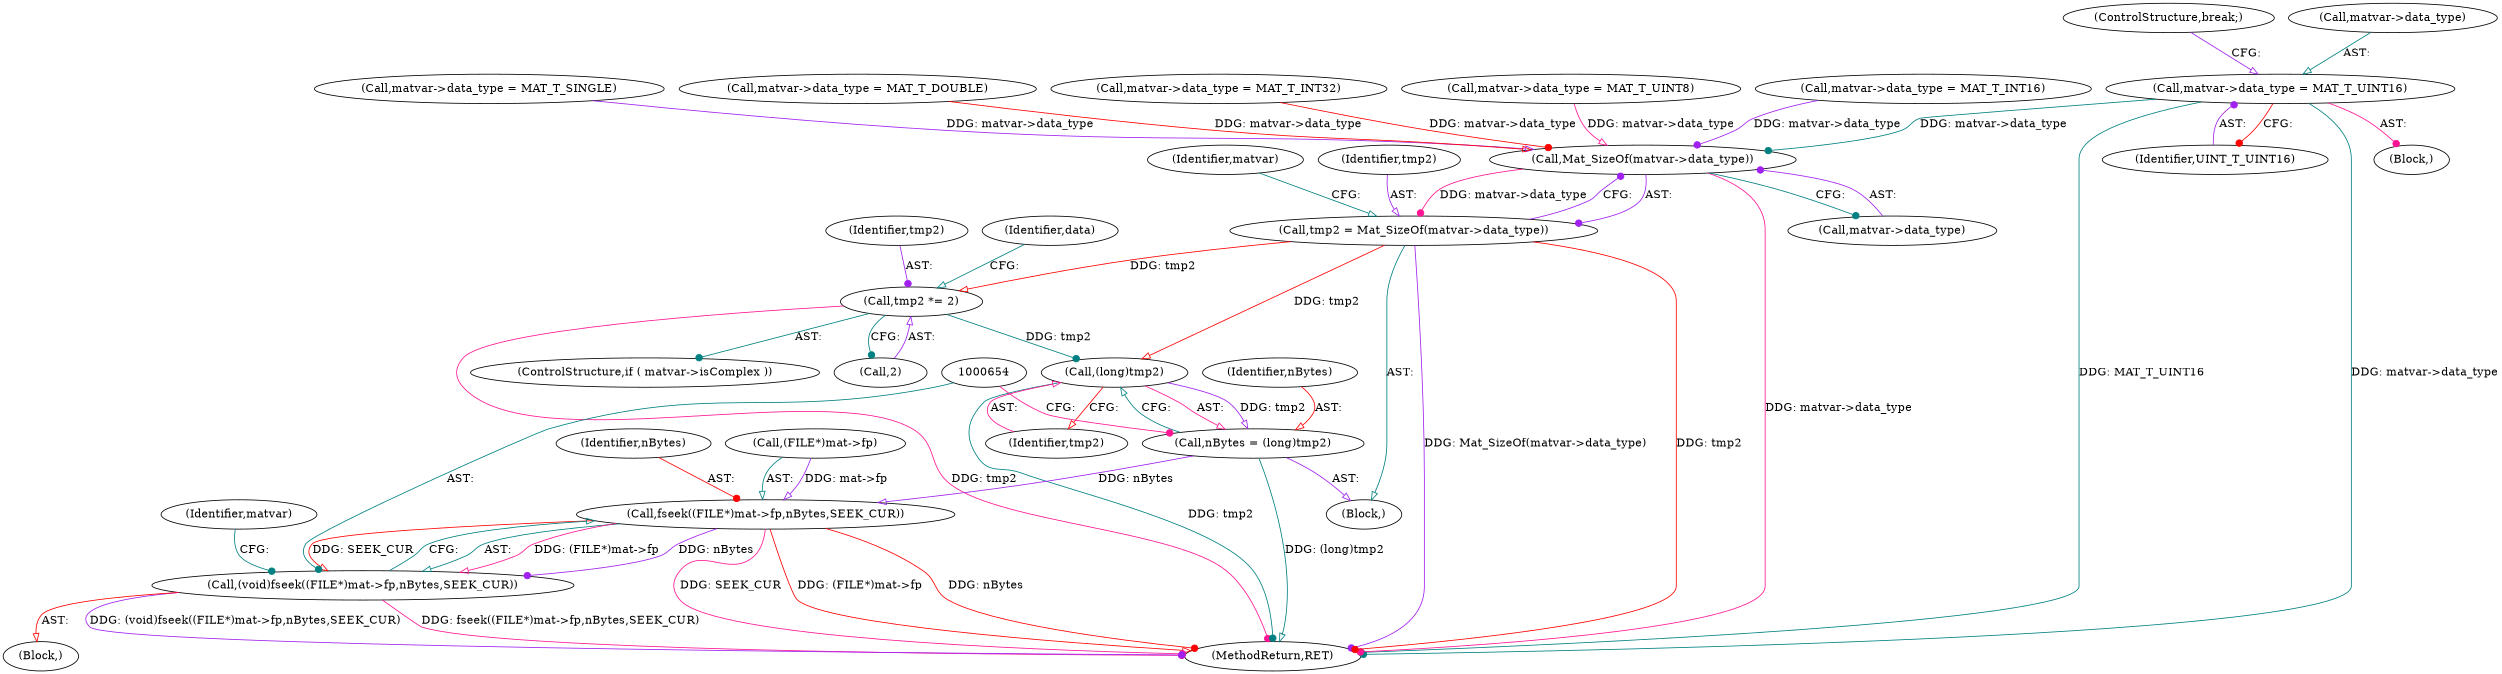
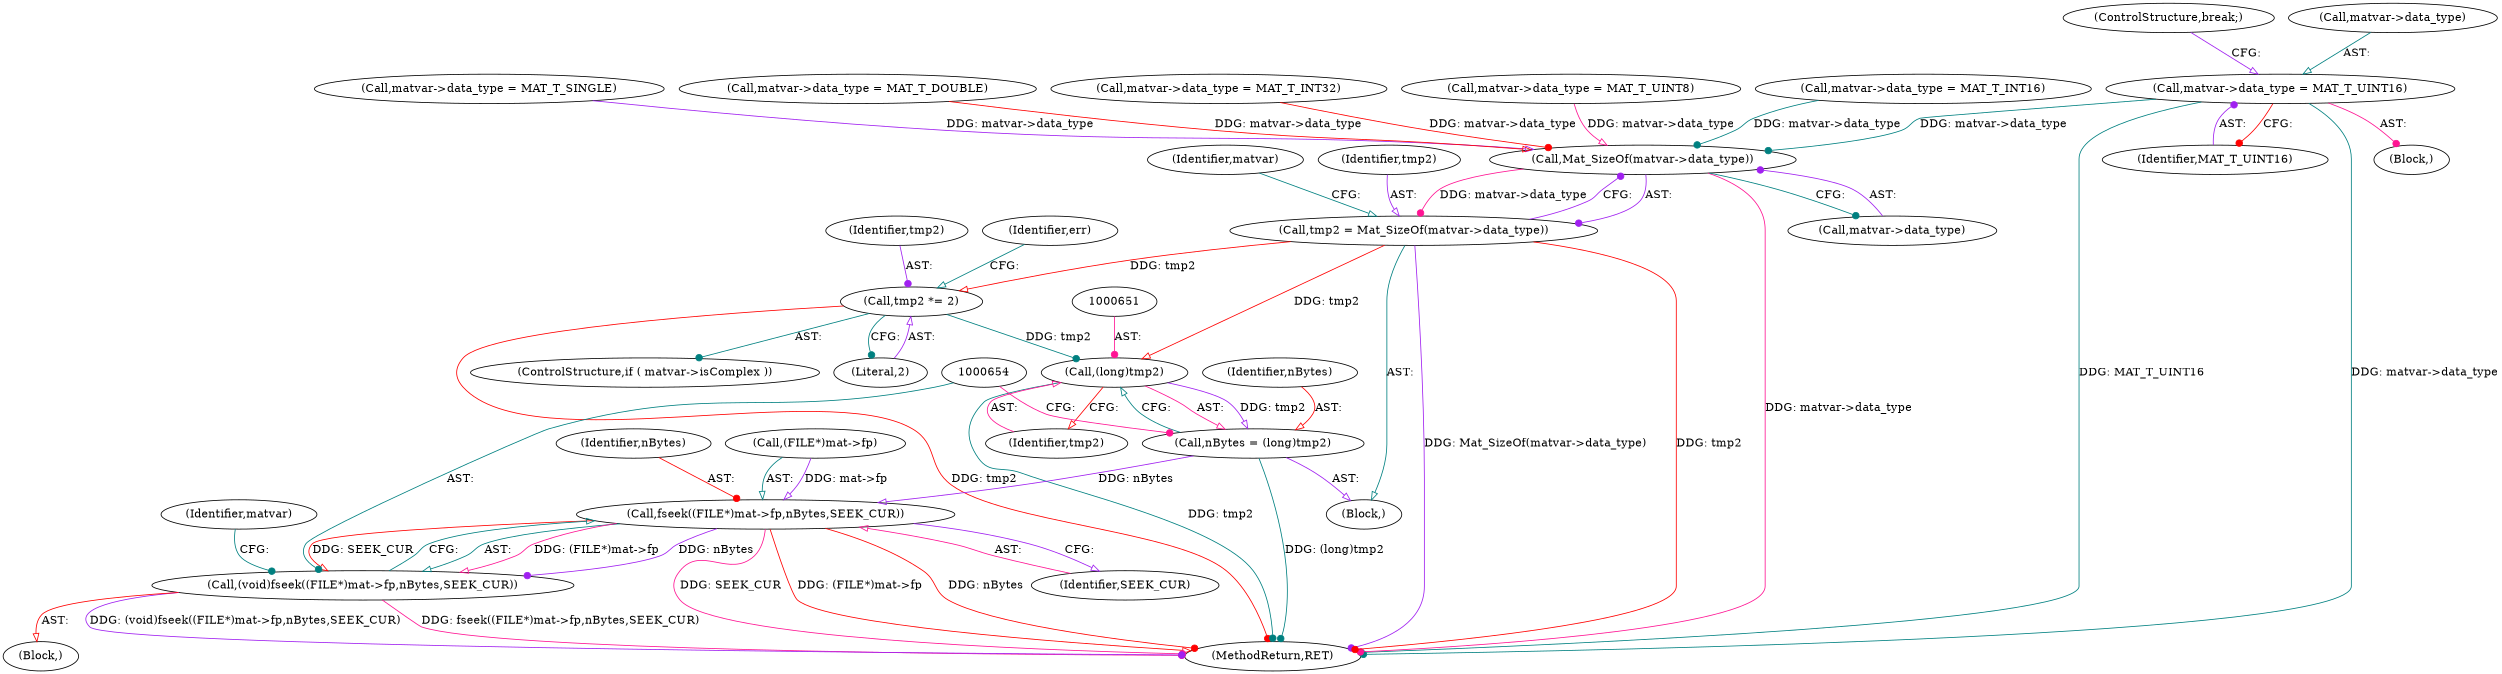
(1757, 117) -> (1757, 117)
(2215, 160) -> (2215, 160)
(1050, 231) -> (1050, 231)
none -> (1115, 302)
(881, 373) -> (881, 373)
(694, 416) -> (694, 416)
(1283, 545) -> (1283, 545)
none -> (1125, 585)
